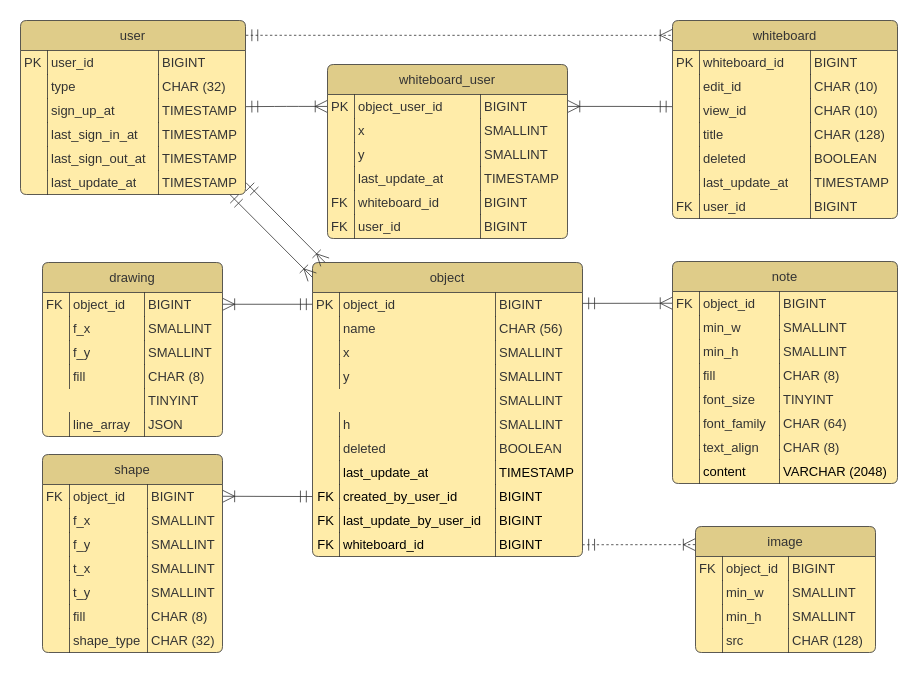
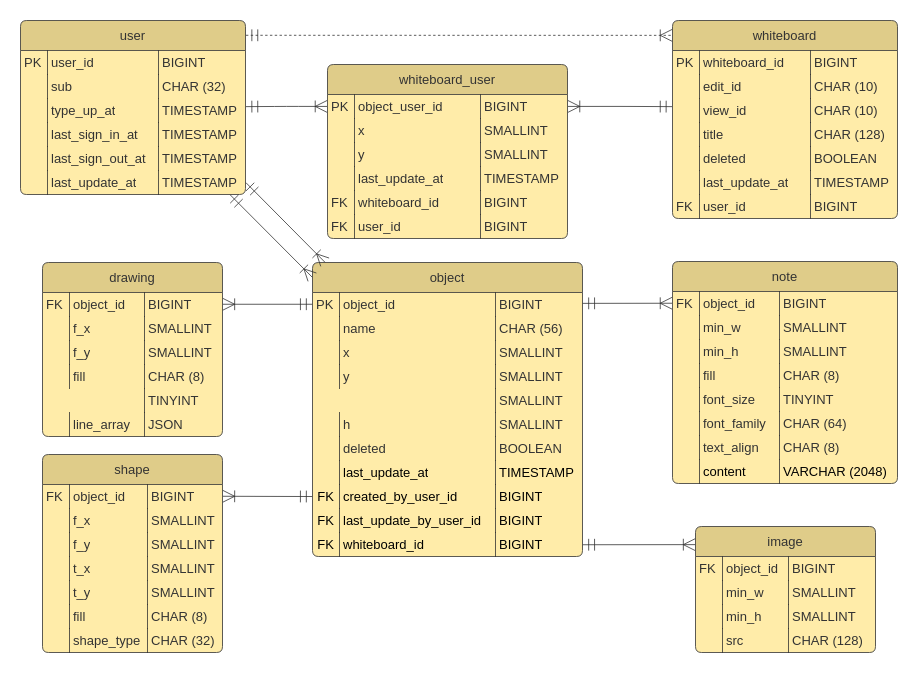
(66, 87) -> (62, 87)
(86, 111) -> (88, 111)
(639, 545) -> (639, 545)
